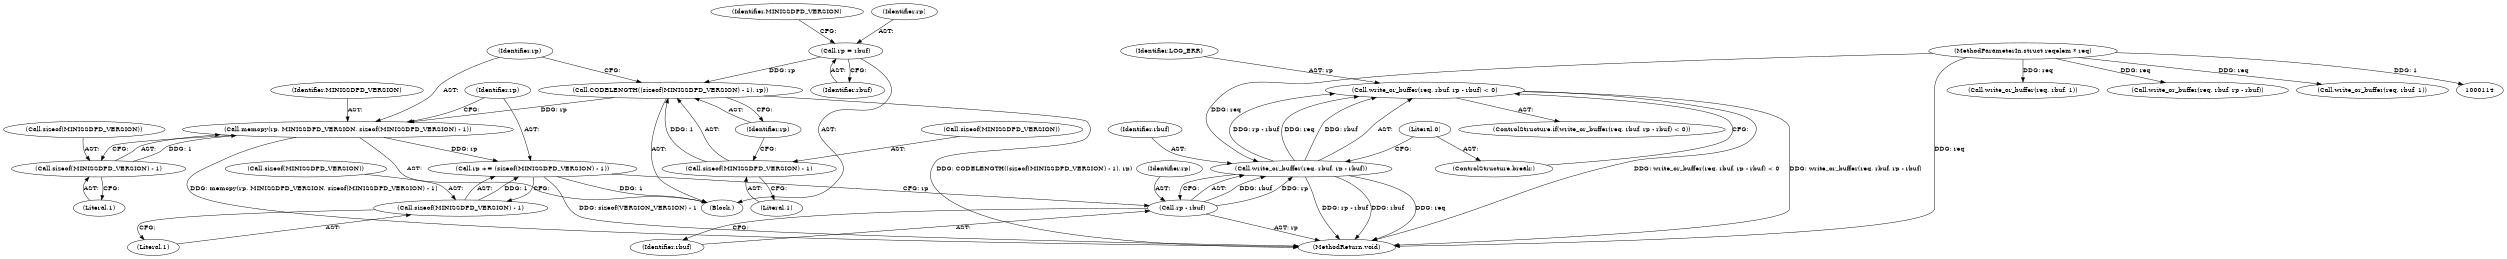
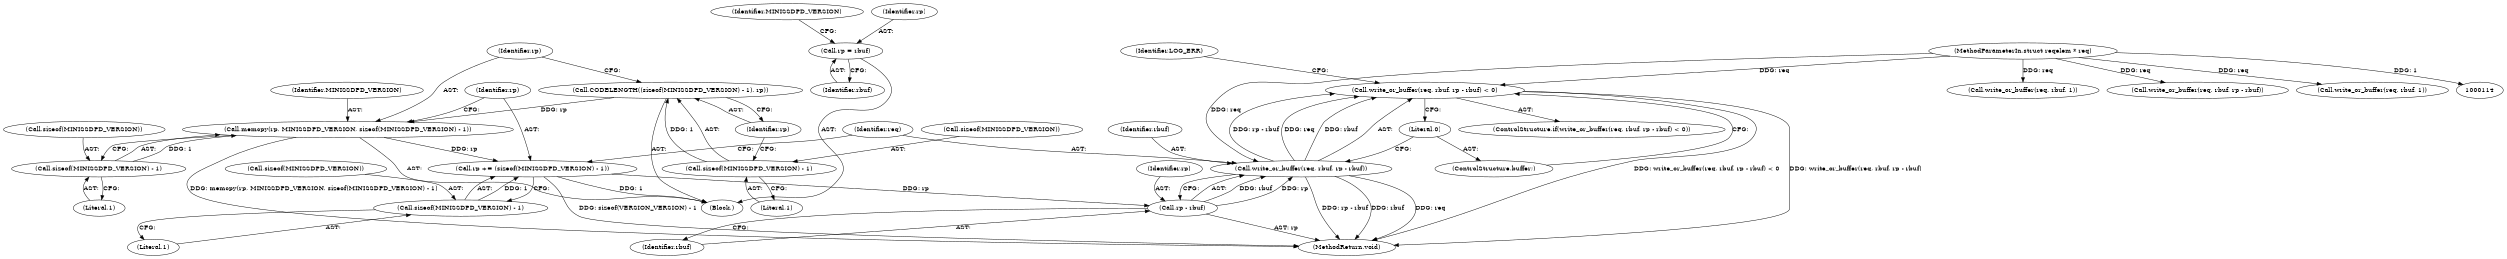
(765, 69) -> none
(1321, 71) -> (1321, 71)
none -> (1425, 108)
none -> (878, 130)
(984, 151) -> none
(1494, 169) -> (1494, 169)
(916, 188) -> (916, 188)
(1753, 235) -> (1728, 70)
